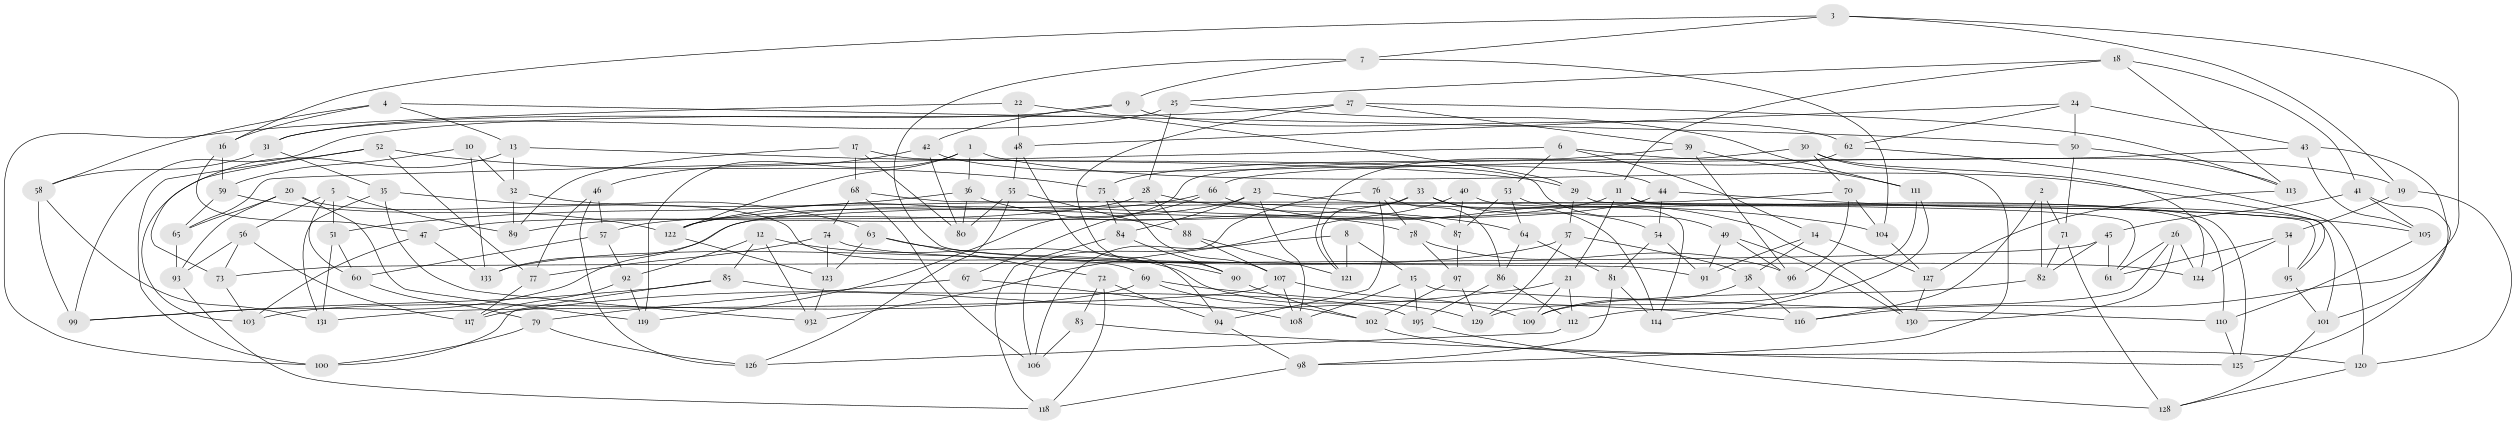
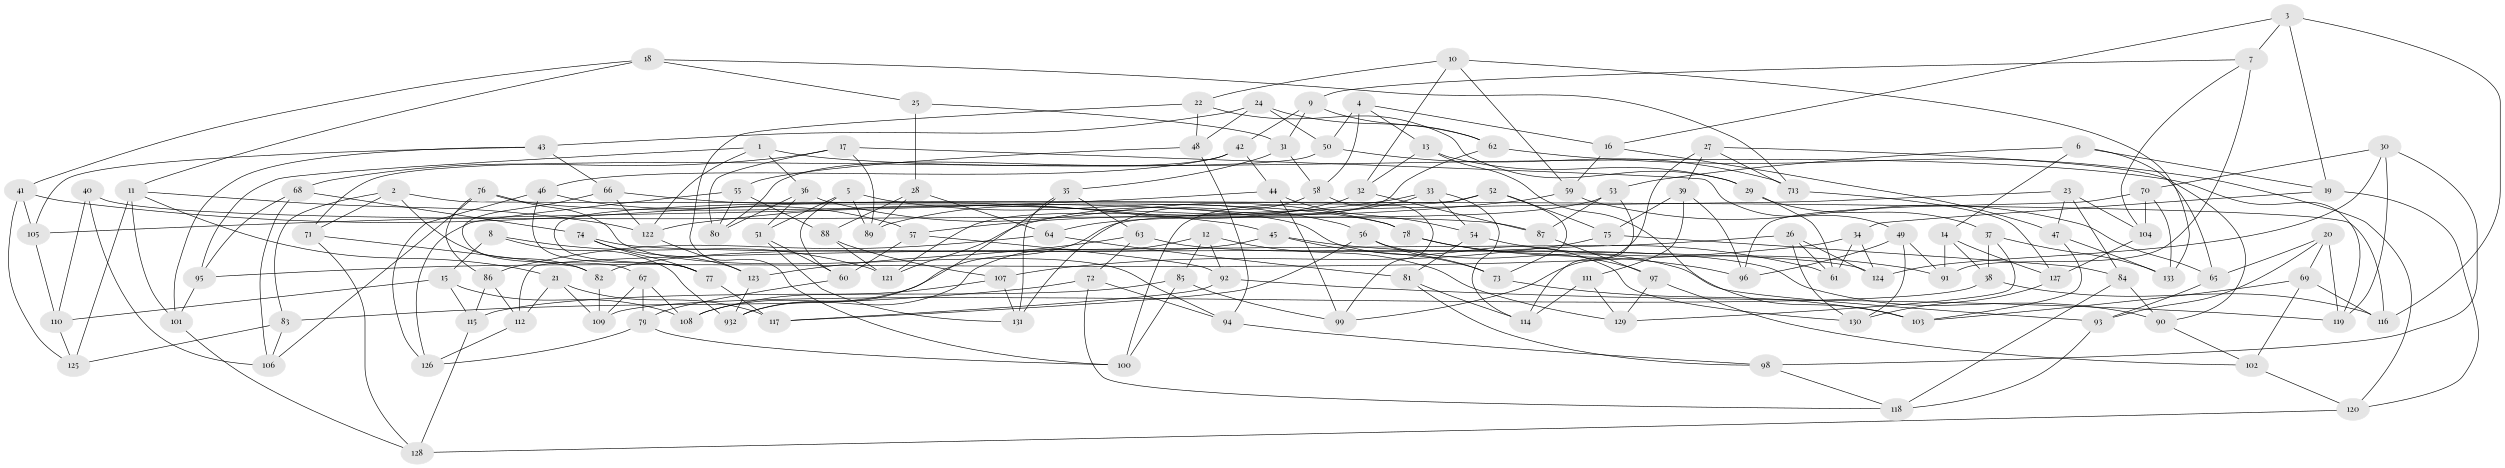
none -> (1324, 76)
(1549, 118) -> none
(2291, 190) -> (1793, 190)
none -> (283, 229)
(1394, 297) -> (628, 294)
(1418, 322) -> (472, 322)
